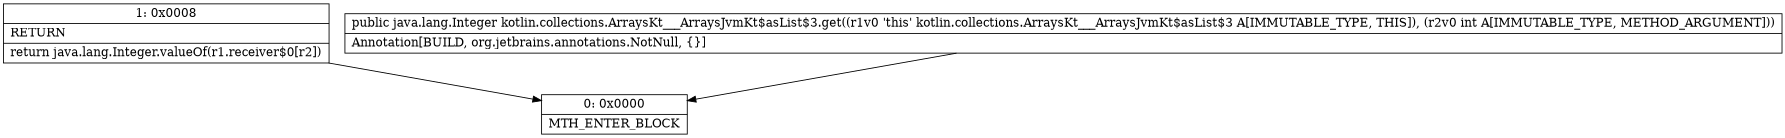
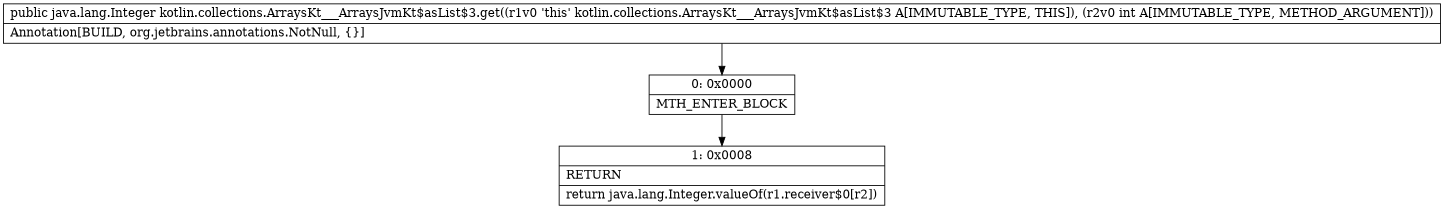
(431, 81) -> (722, 126)
